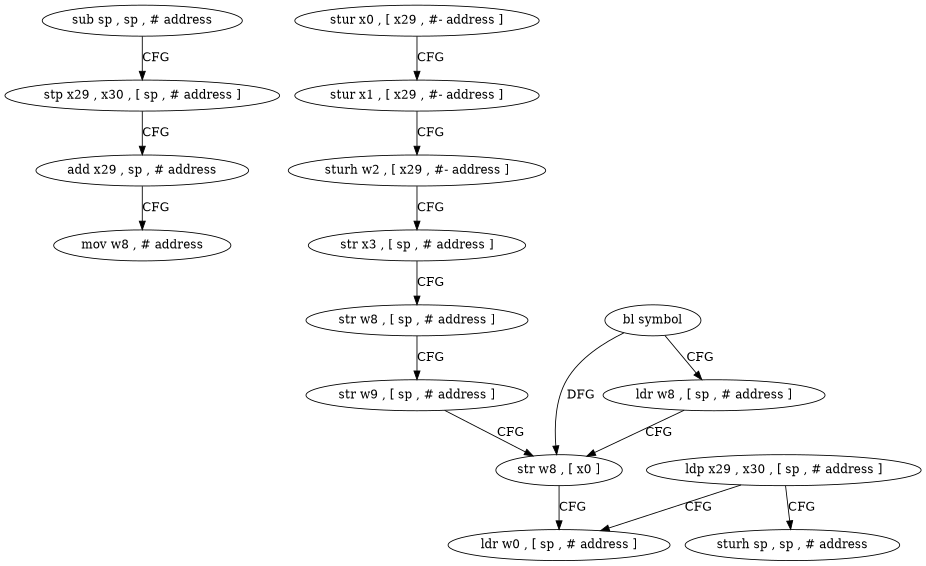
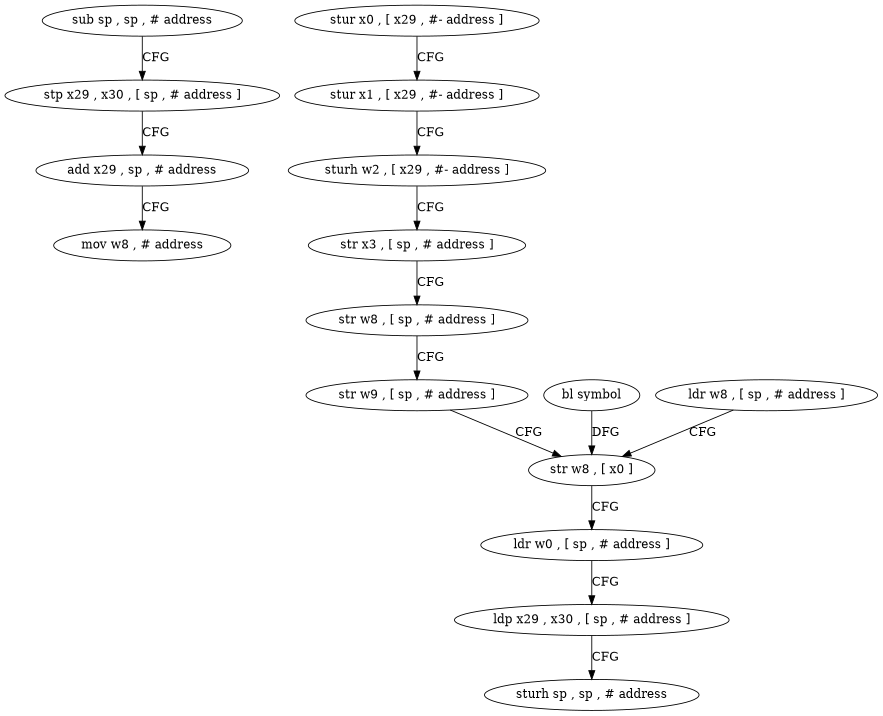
(681, 354) -> none
(675, 506) -> (592, 578)
